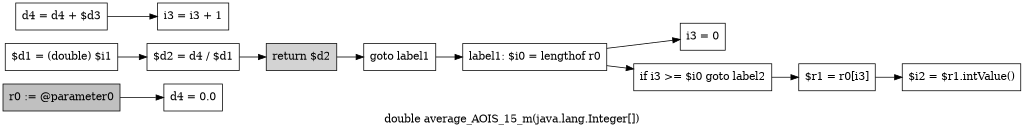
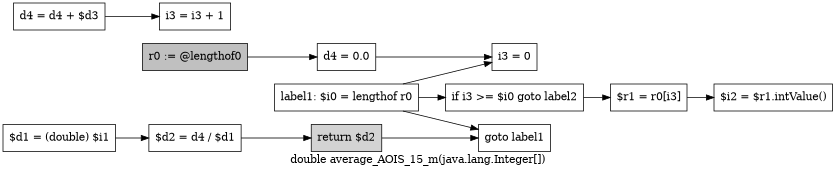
none -> (430, 57)
(445, 57) -> (437, 119)
(62, 98) -> (195, 57)
